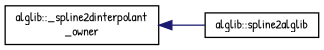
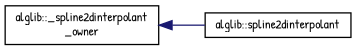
(262, 25) -> (278, 25)
